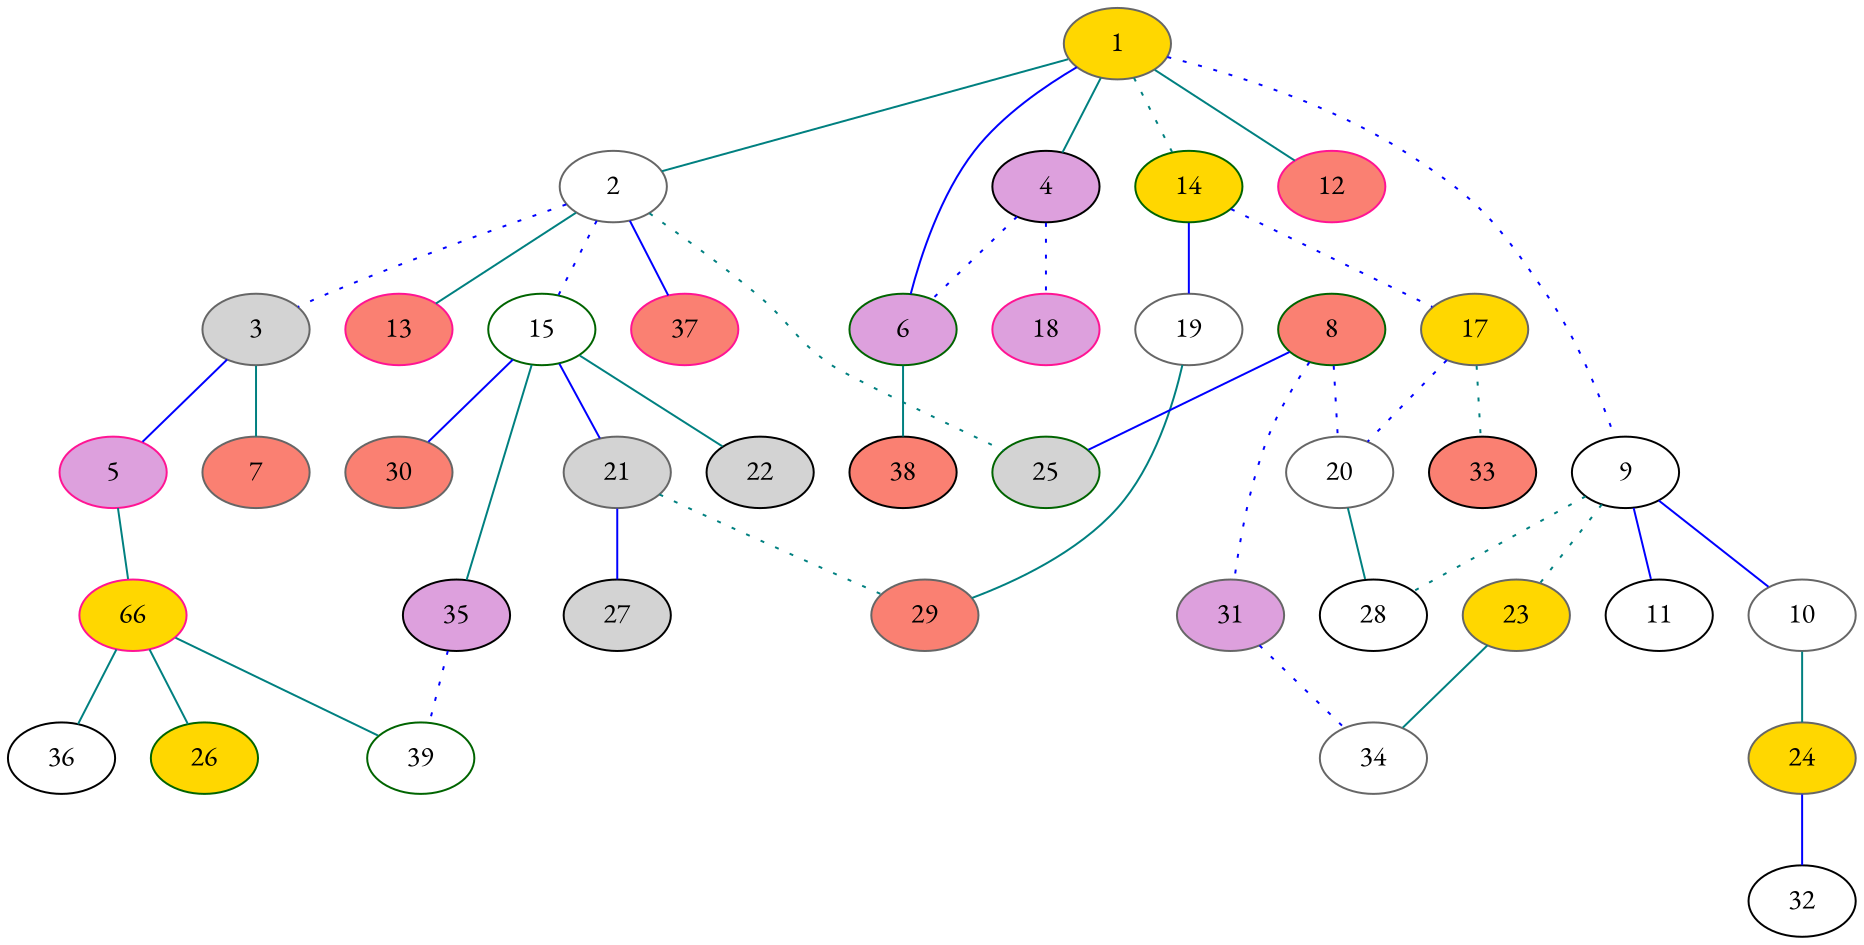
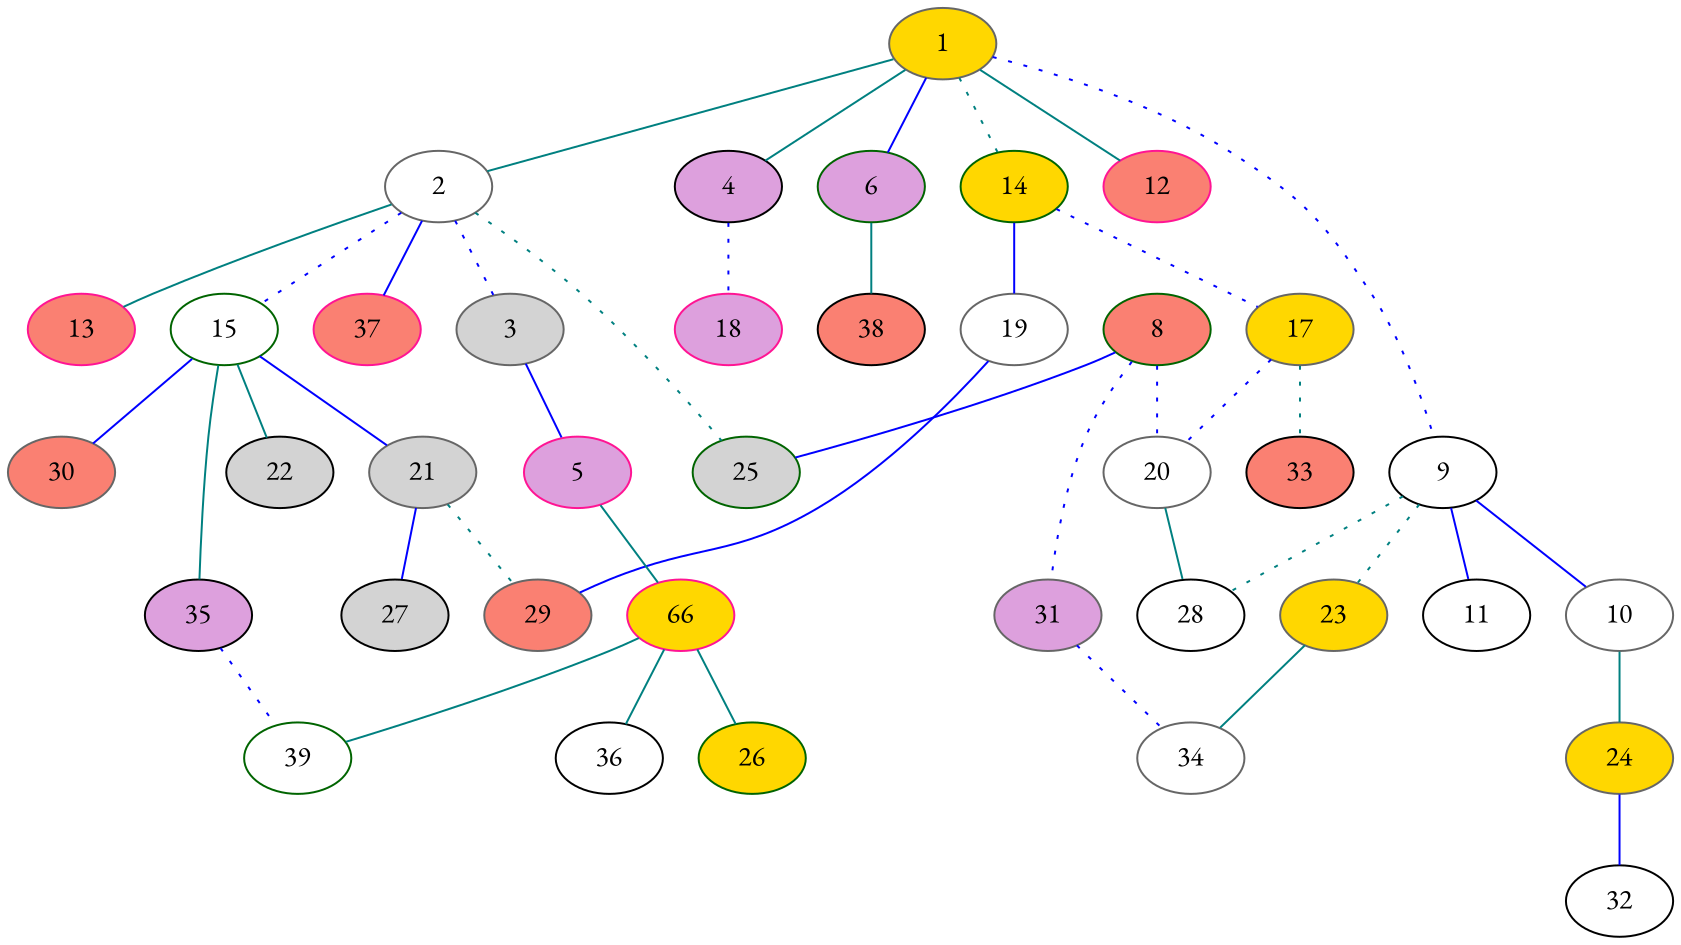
(975, 258) -> none
(256, 472) -> none
(1113, 513) -> (806, 515)
